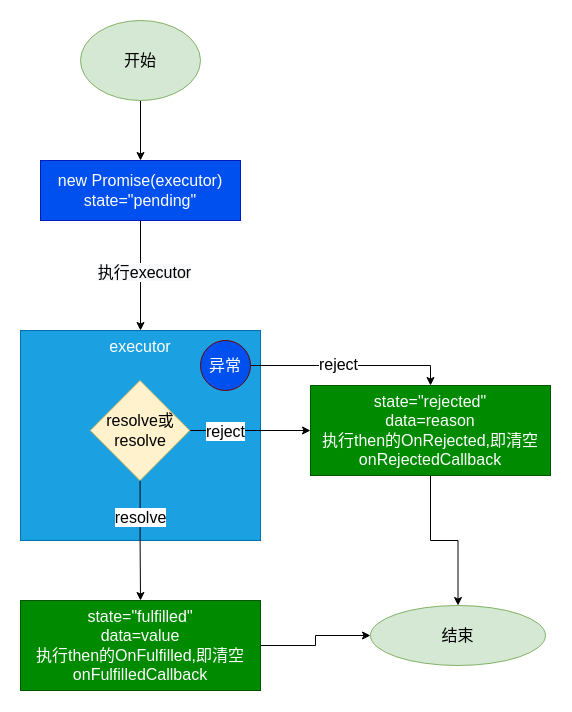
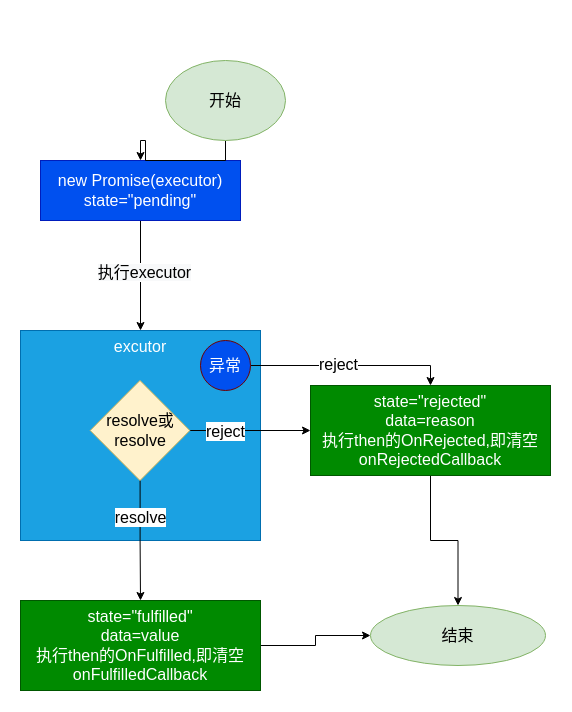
(141, 61) -> (226, 101)
(141, 347) -> (141, 347)
